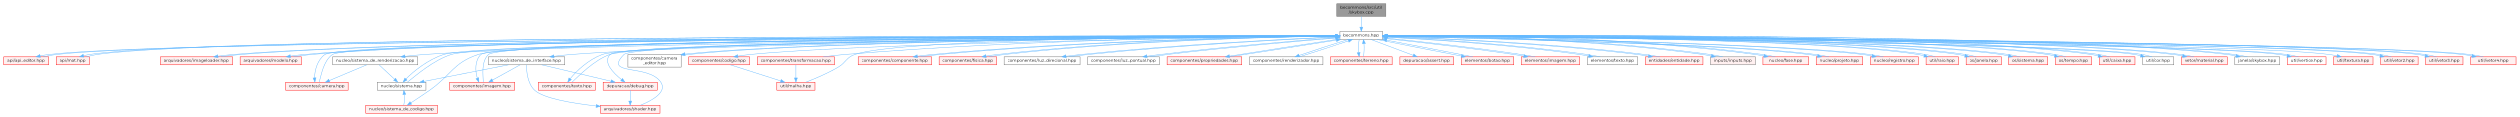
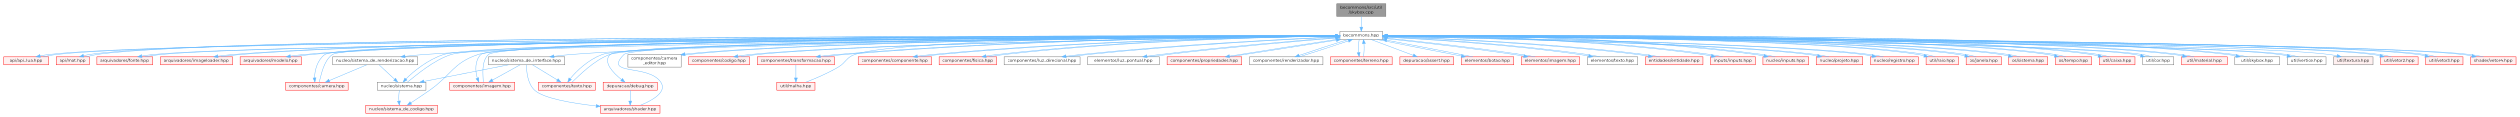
none -> (1080, 41)
(26, 61) -> (26, 61)
none -> (125, 61)
(1123, 61) -> (1123, 61)
(1733, 61) -> (1733, 61)
(1786, 61) -> (1786, 61)
(2204, 61) -> (2204, 61)
(2257, 61) -> (2257, 61)
(2307, 61) -> (2307, 61)
(2353, 61) -> (2353, 61)
(2493, 61) -> (2493, 61)
(571, 72) -> (545, 72)
(755, 73) -> (1038, 42)
(404, 100) -> (399, 96)
